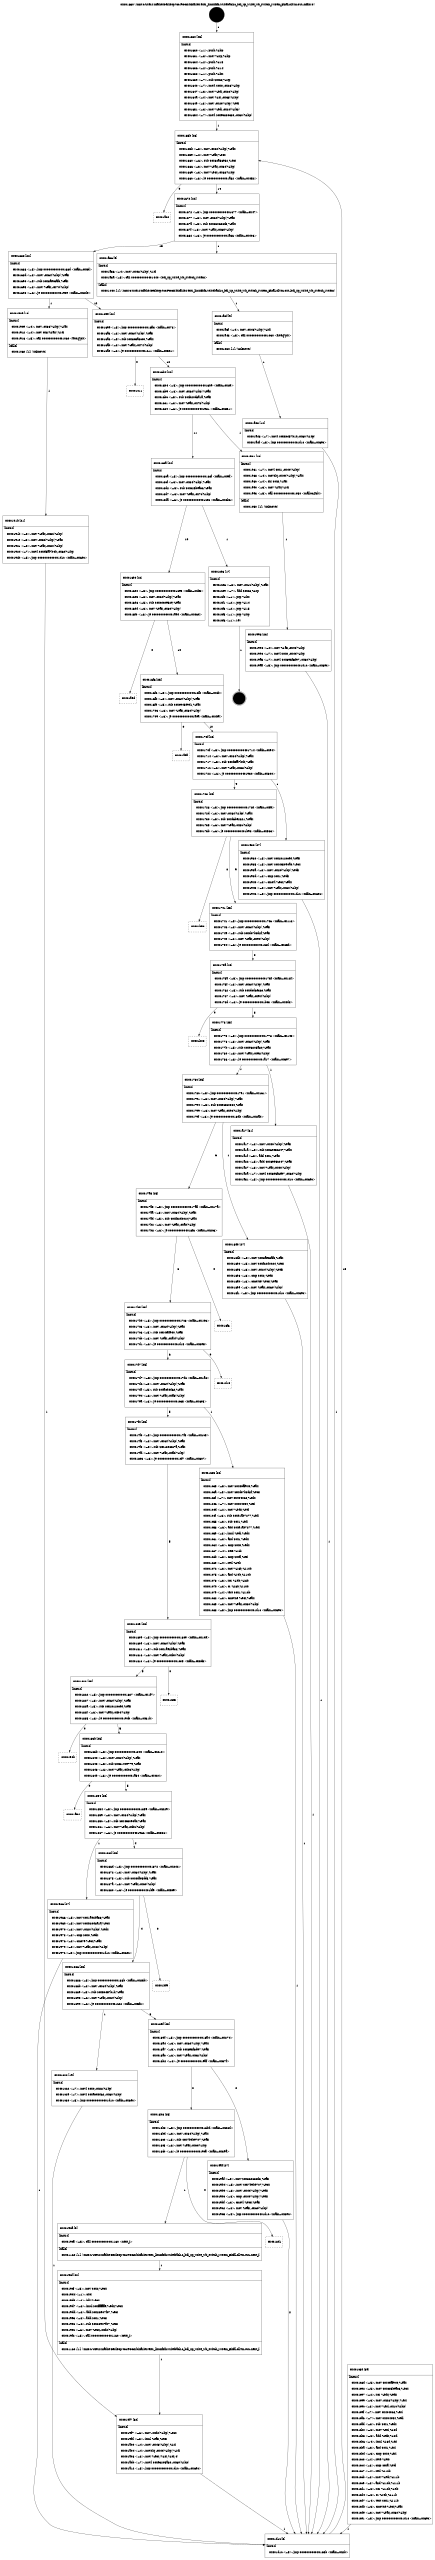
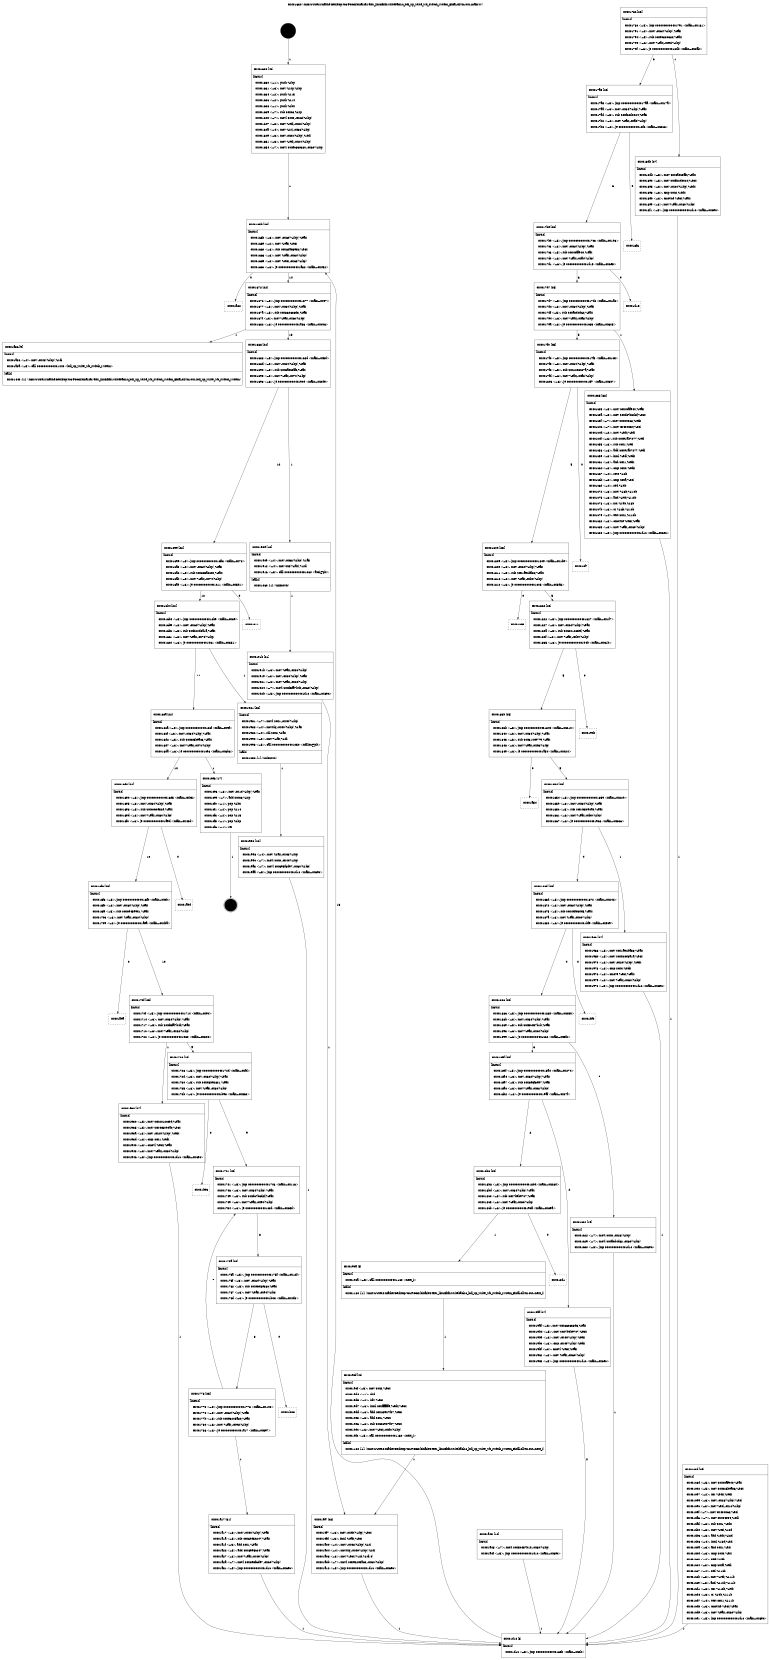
(252, 333) -> none
none -> (581, 567)
(240, 1069) -> (206, 1300)
